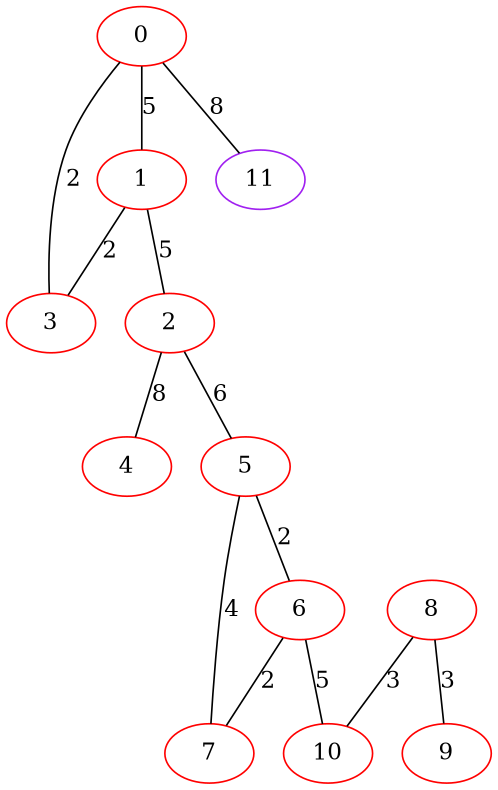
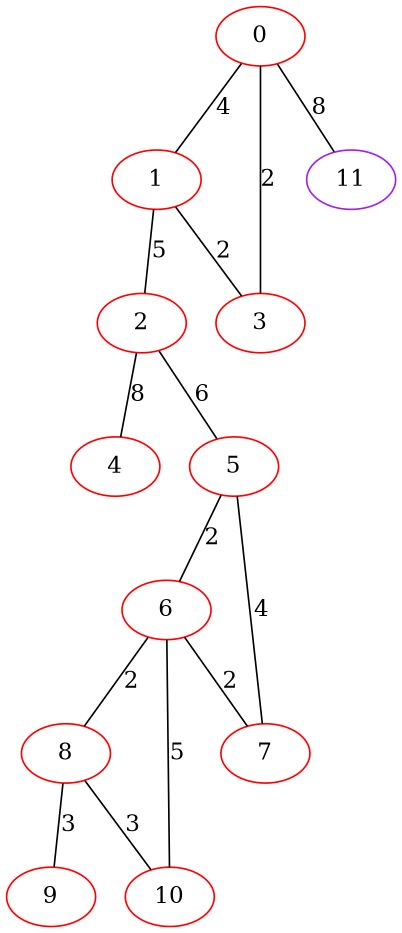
(150, 108) -> (224, 108)
none -> (116, 682)
